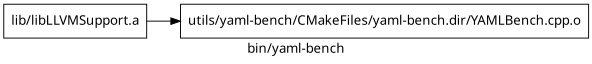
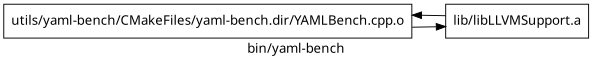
none -> (424, 27)
